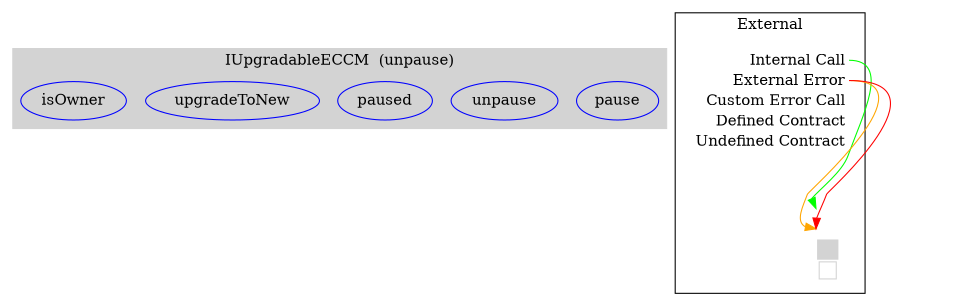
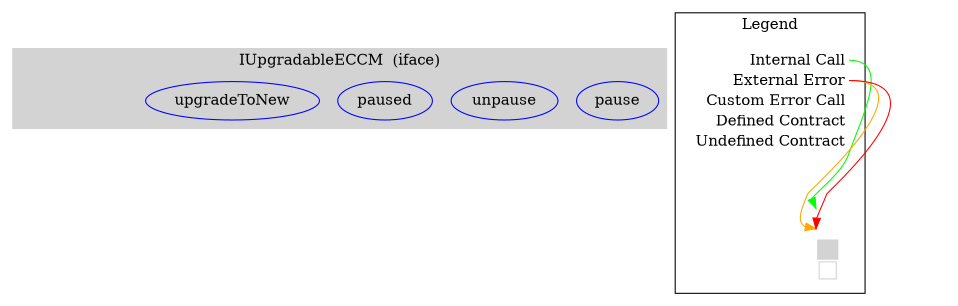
(770, 25) -> (770, 25)
(340, 61) -> (340, 61)
(74, 101) -> none
